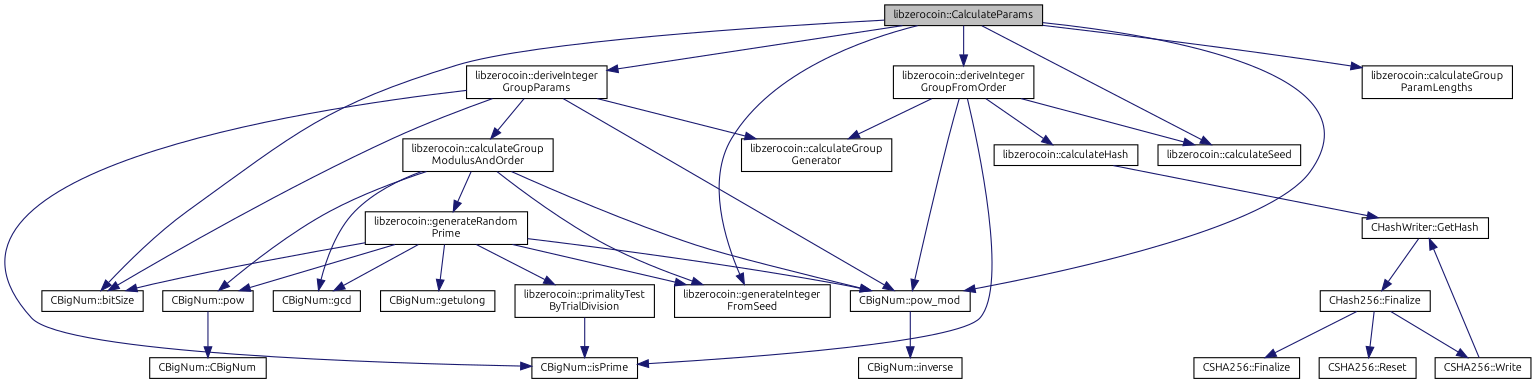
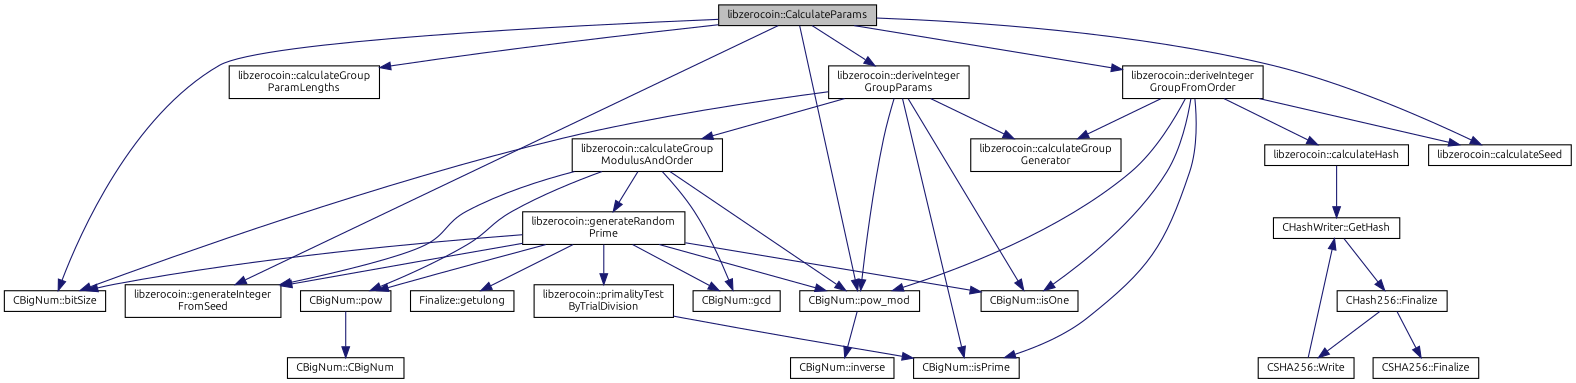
(438, 301) -> (462, 301)
none -> (1030, 301)
(1368, 368) -> none
